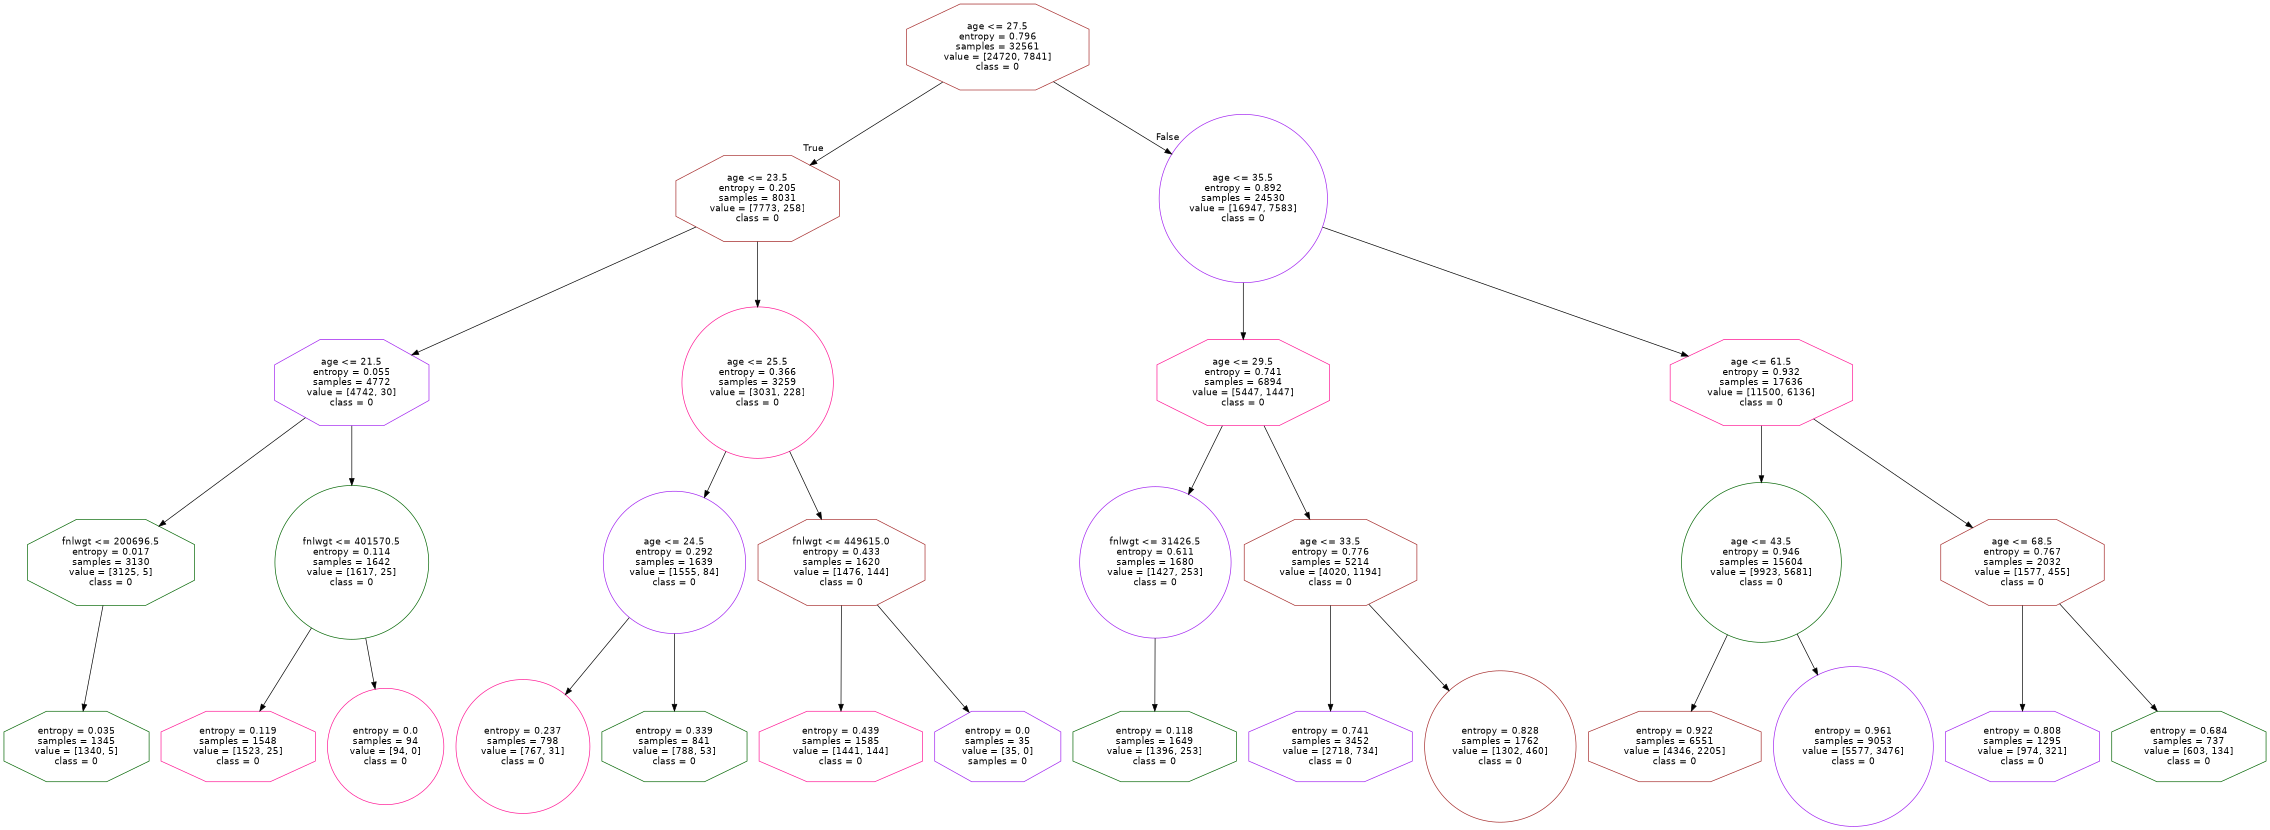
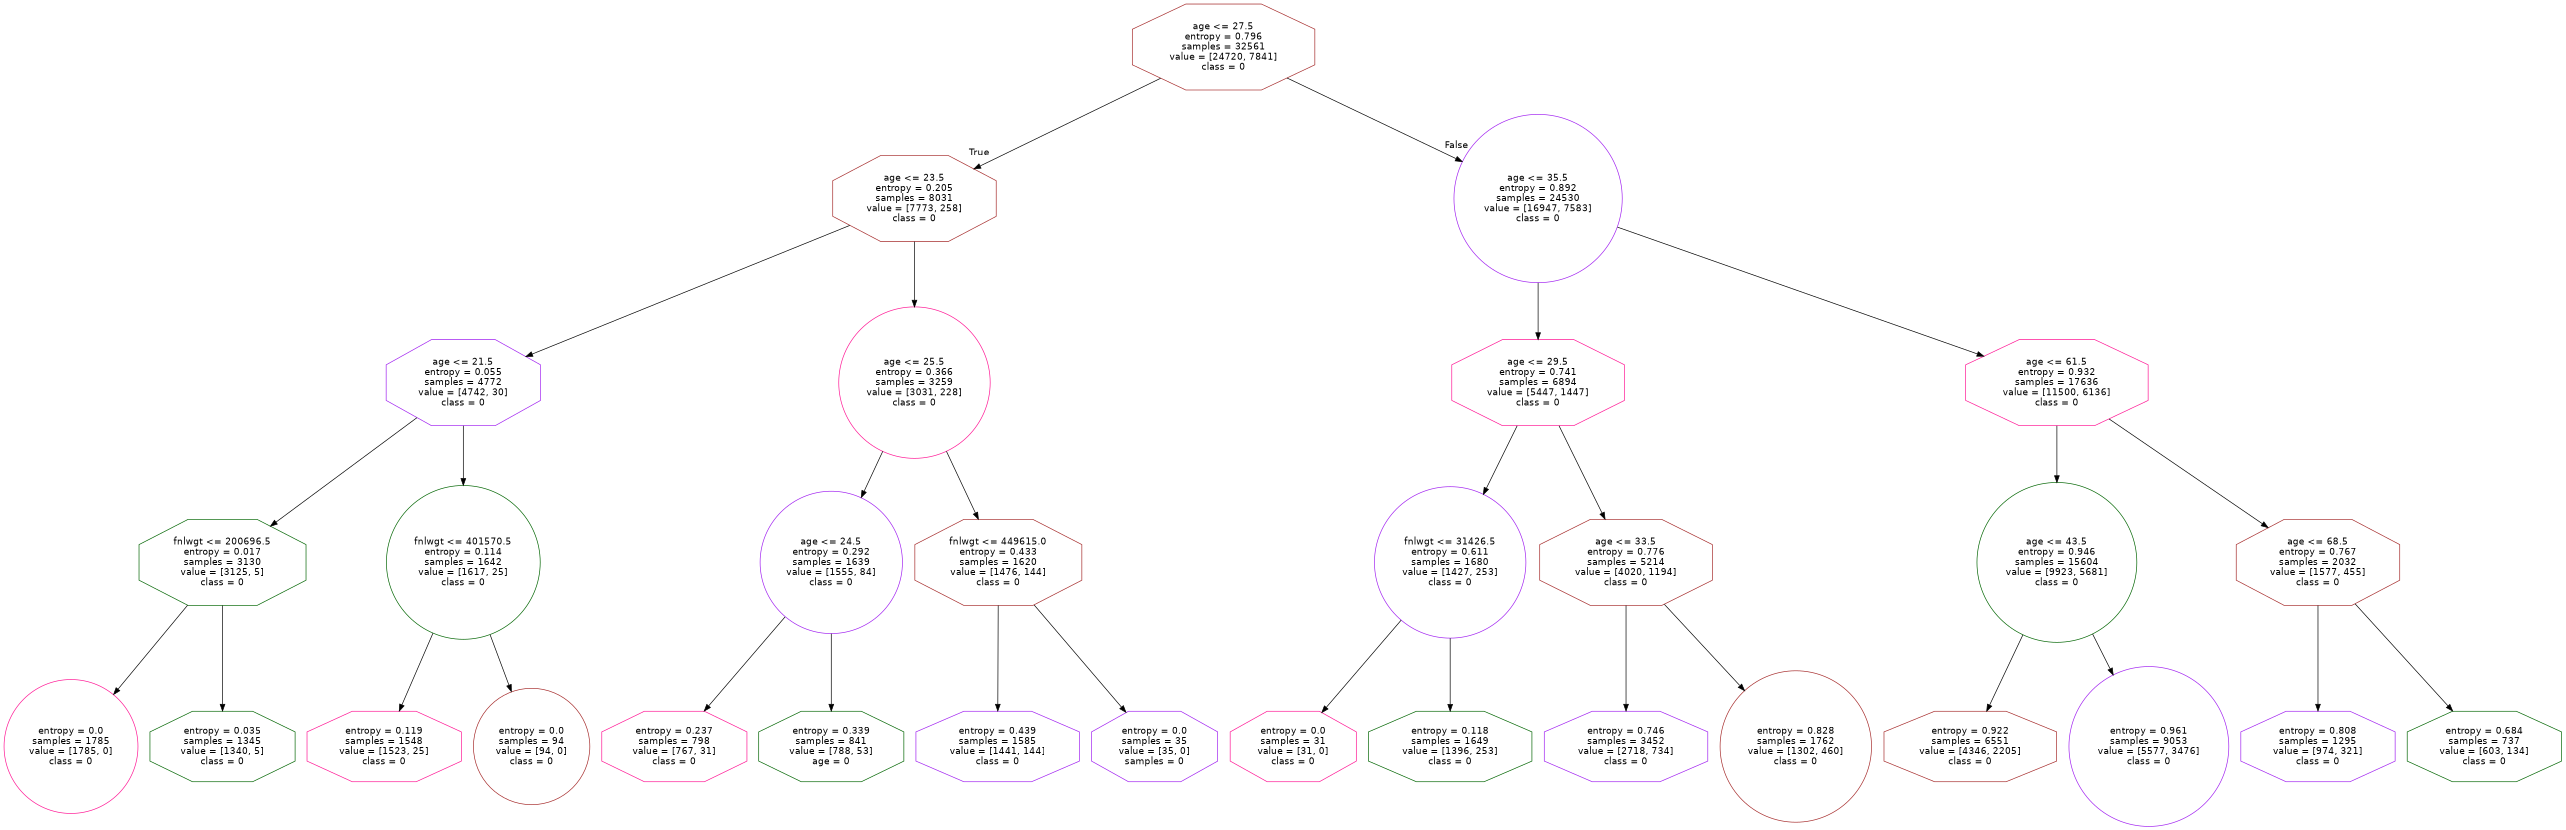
none -> (71, 746)
(386, 746) -> (532, 746)
(523, 746) -> (674, 746)
(674, 746) -> (831, 746)
(841, 746) -> (998, 746)
none -> (1293, 746)
(1331, 746) -> (1626, 746)
